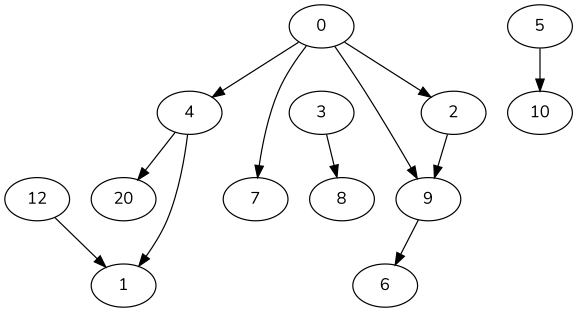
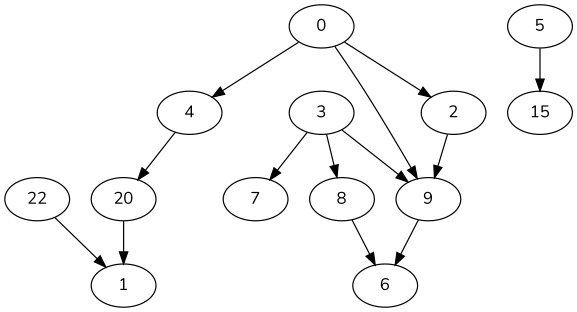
(274, 102) -> (292, 151)
(540, 113) -> (540, 113)
none -> (370, 152)
(175, 198) -> (124, 237)
(37, 199) -> (37, 199)
none -> (361, 237)
